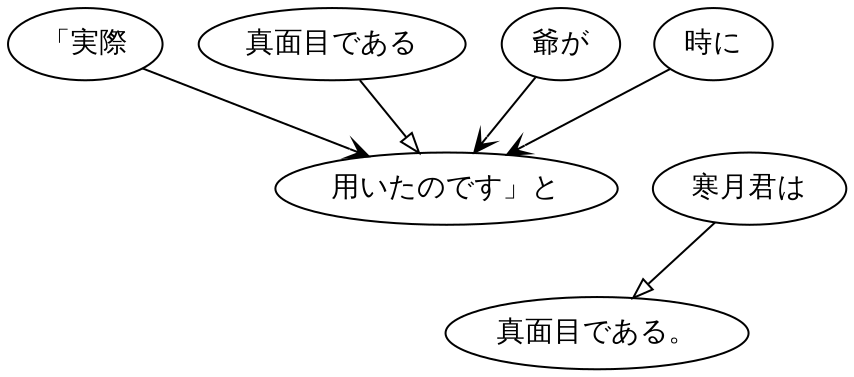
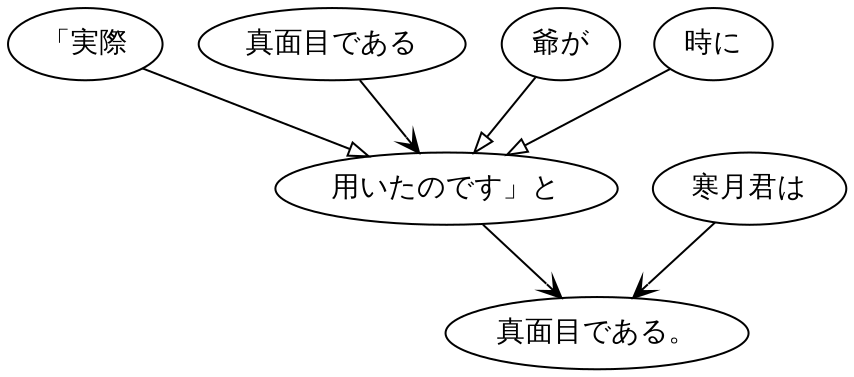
(511, 107) -> (511, 107)
(598, 107) -> (598, 107)
(246, 109) -> (246, 109)
(383, 109) -> (383, 109)
(682, 253) -> (682, 253)
none -> (515, 254)
